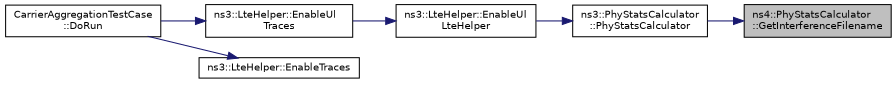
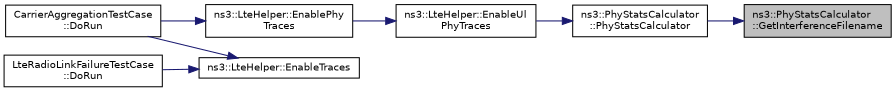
(279, 21) -> (279, 21)
(466, 21) -> (466, 21)
(818, 21) -> (818, 21)
none -> (83, 71)
